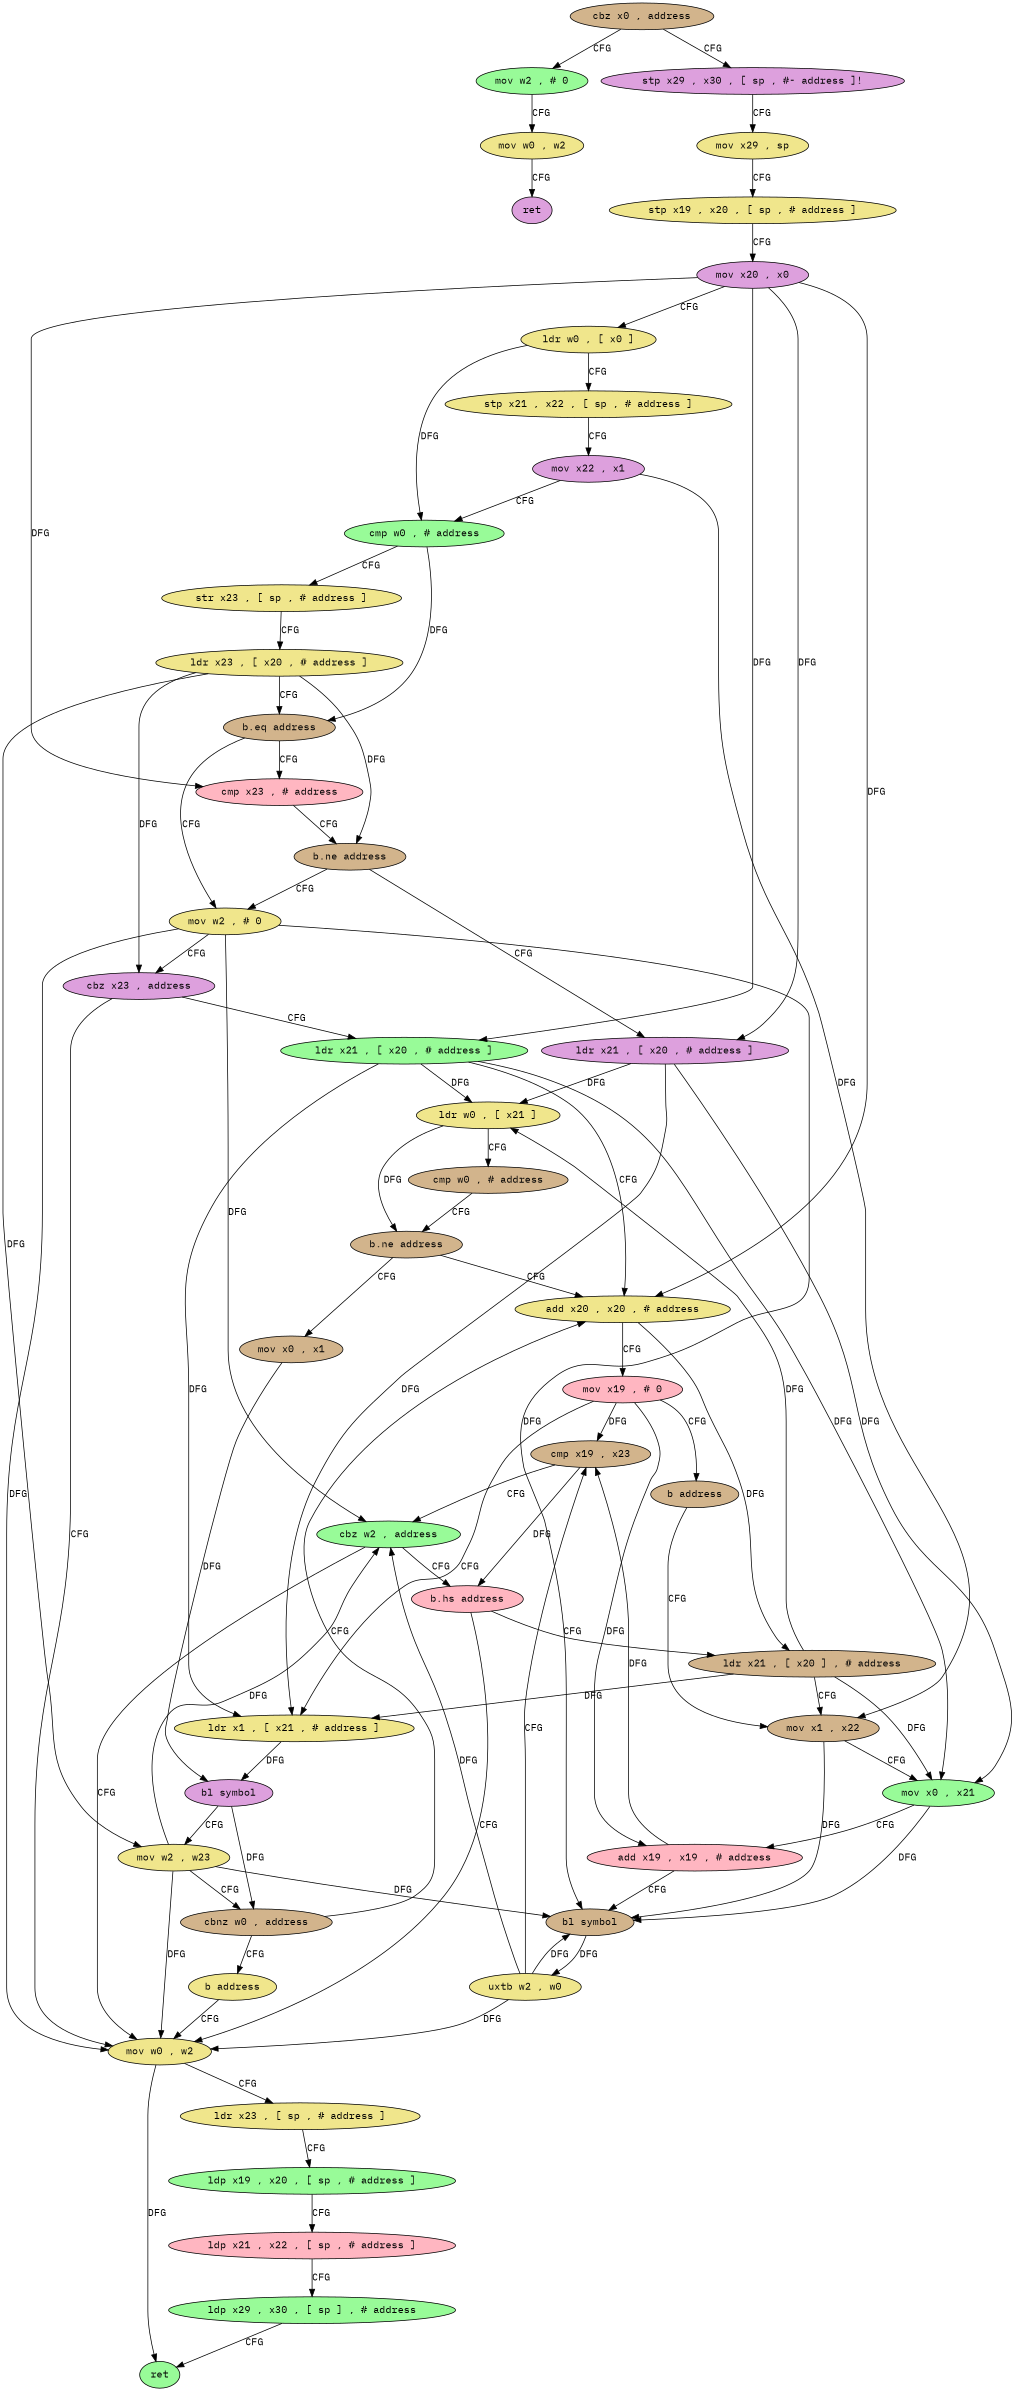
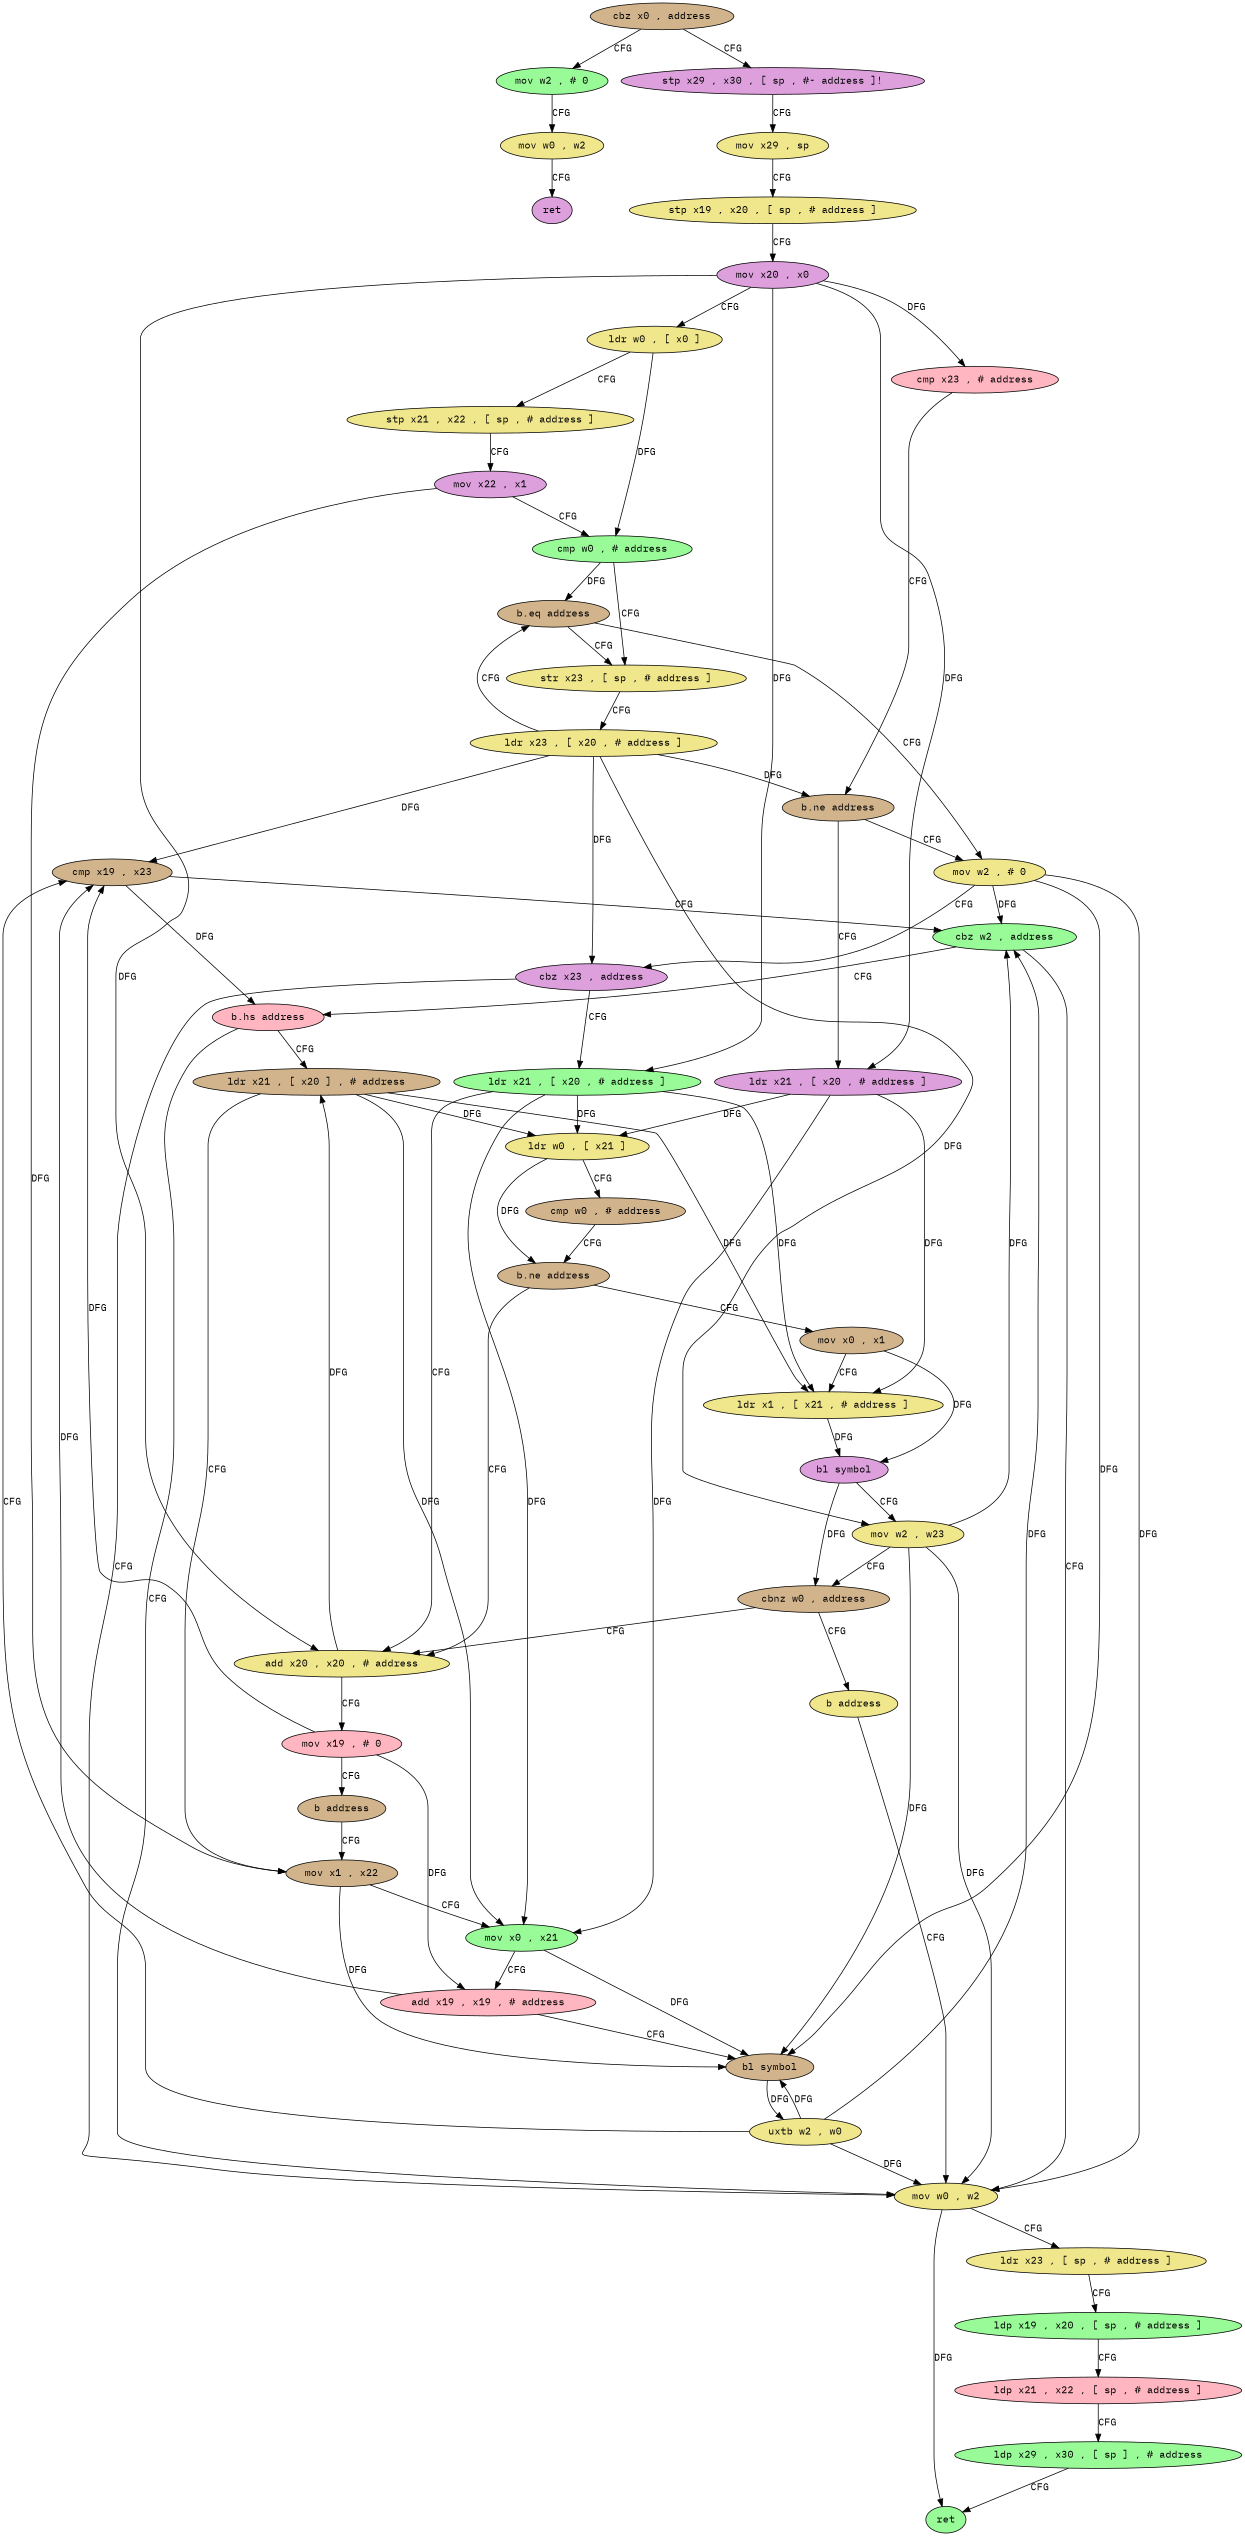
(279, 756) -> (587, 644)
none -> (353, 808)
(459, 1563) -> (839, 1369)
